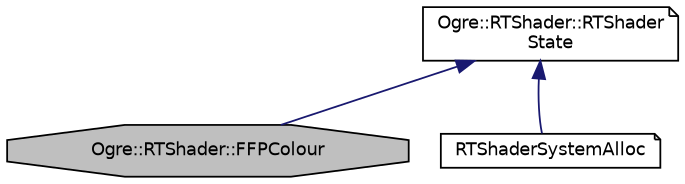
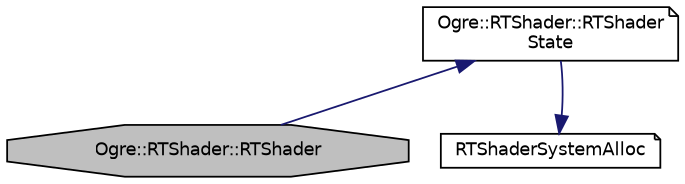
(539, 106) -> (563, 88)
(208, 151) -> (208, 151)
